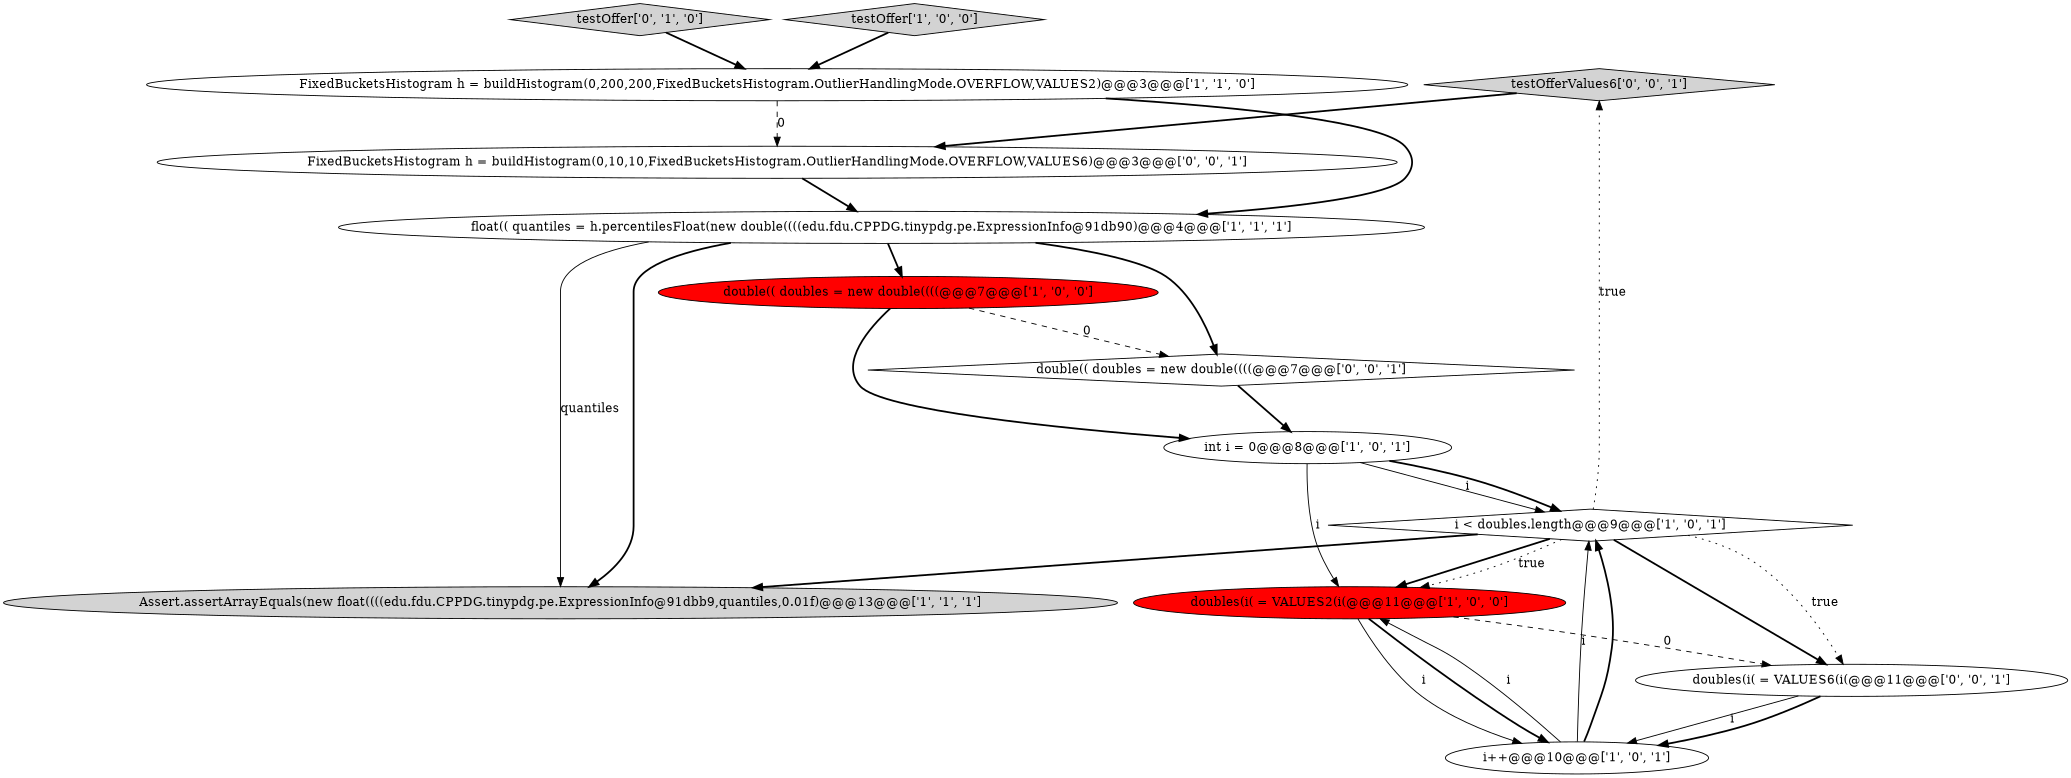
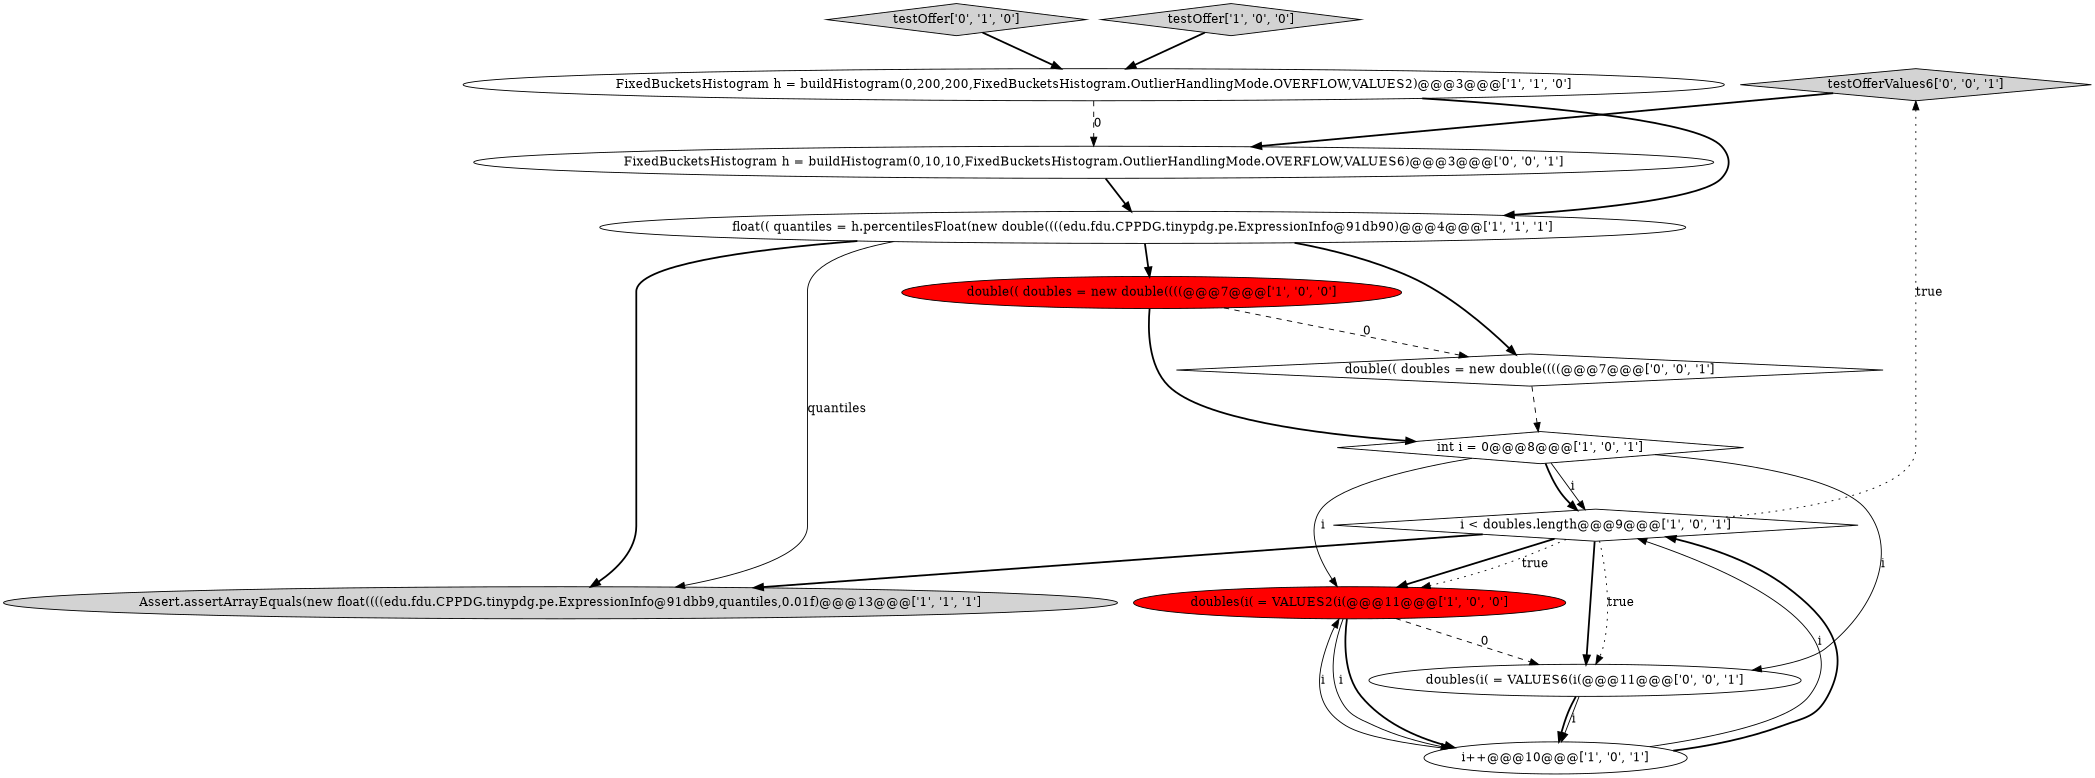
(1261, 406) -> (1534, 404)
(1308, 448) -> (1540, 448)
none -> (1868, 513)
